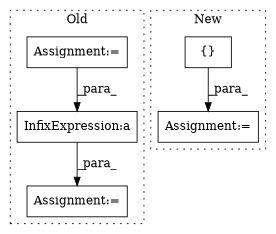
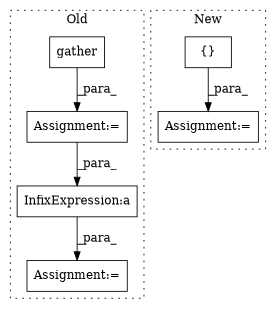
none -> (77, 52)
